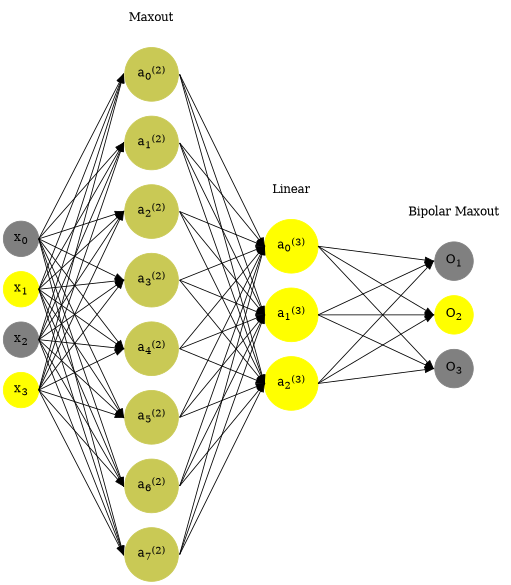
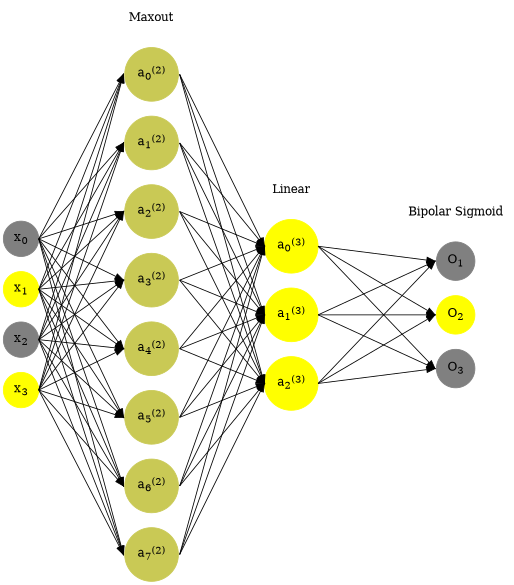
(454, 212) -> (456, 212)
